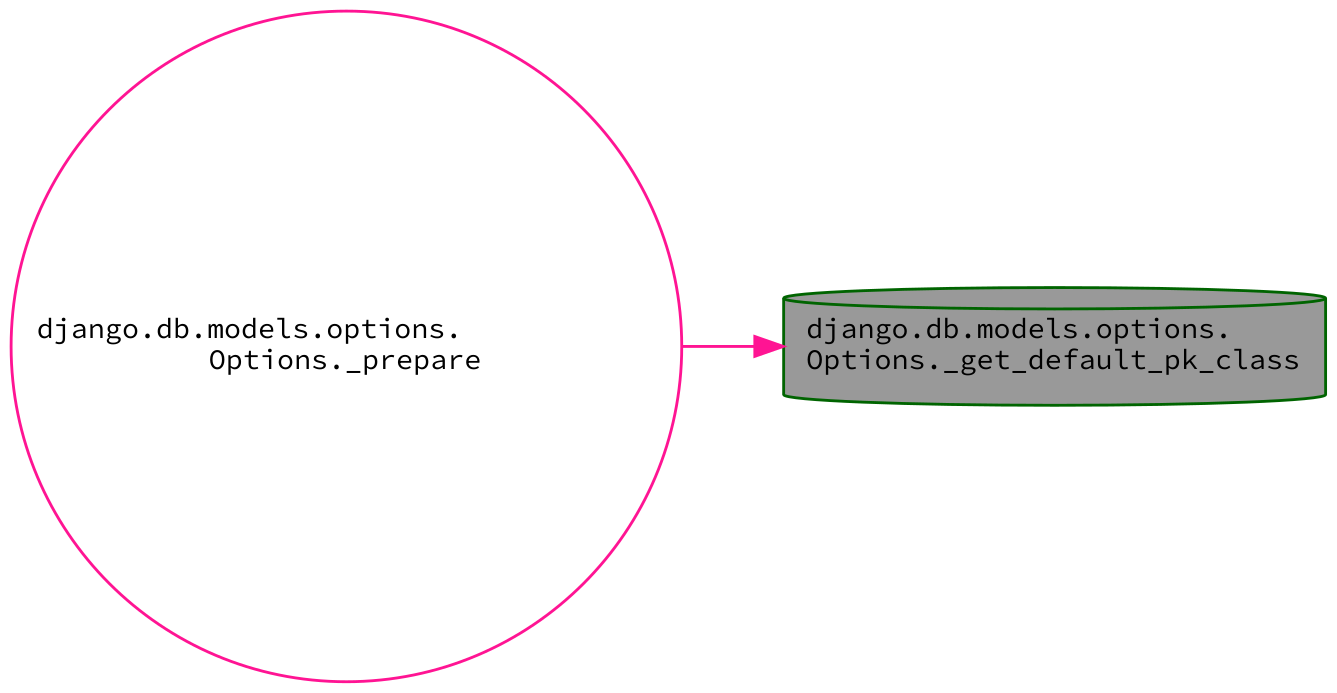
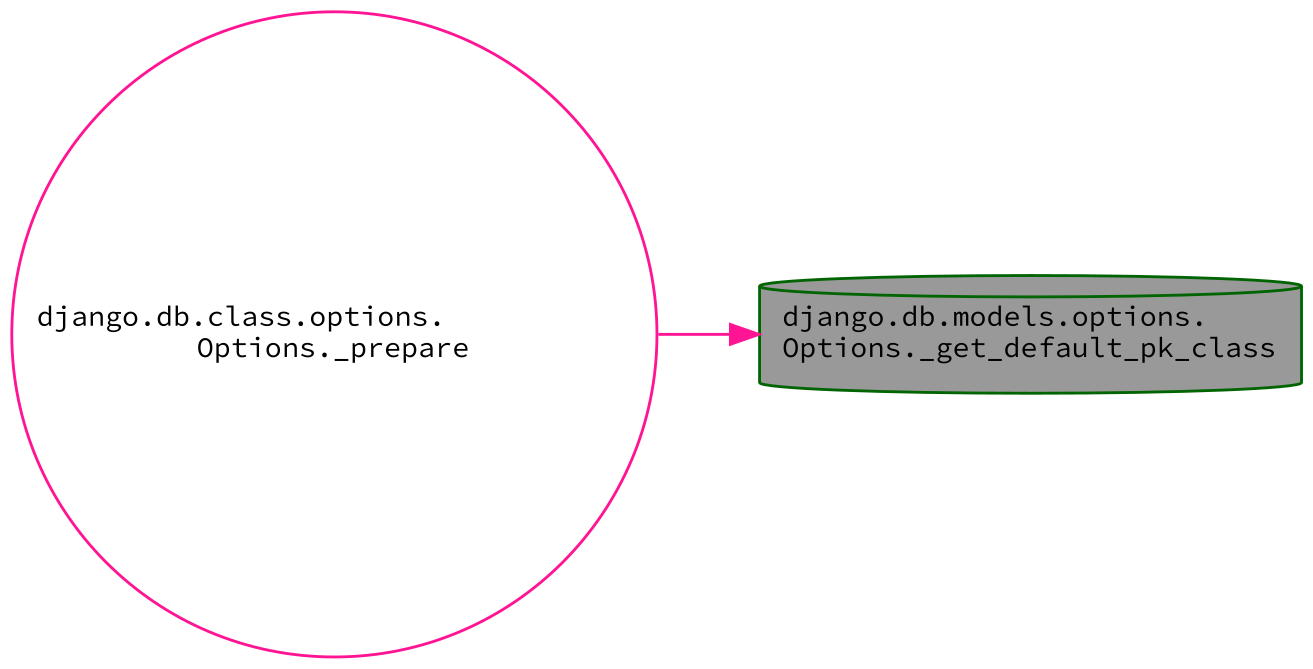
(346, 346) -> (334, 334)
